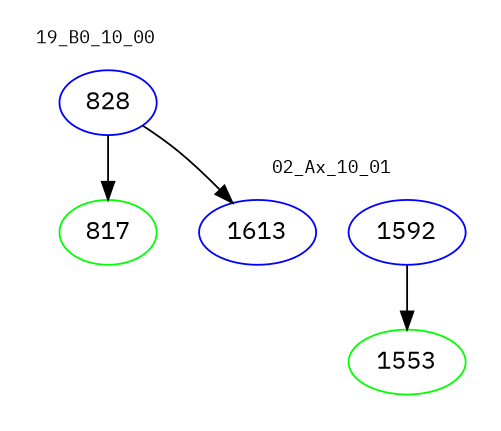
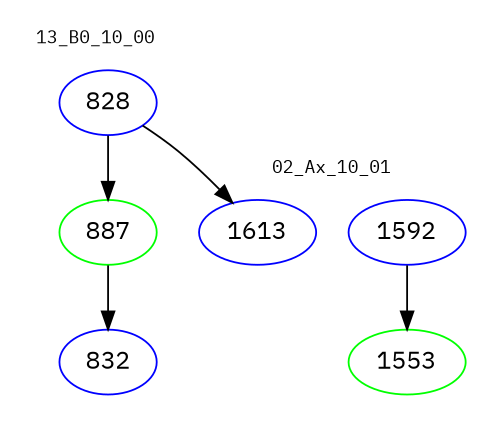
(96, 39) -> (96, 39)
(108, 232) -> (108, 232)
none -> (108, 362)
